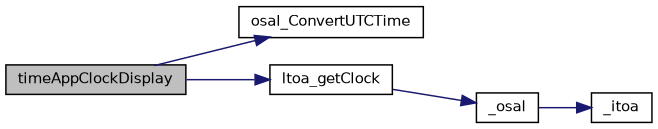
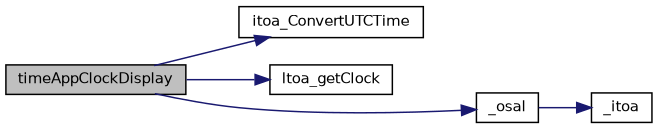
(331, 22) -> (331, 22)
(427, 95) -> (307, 112)
